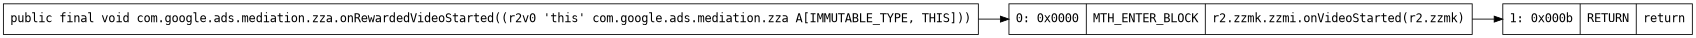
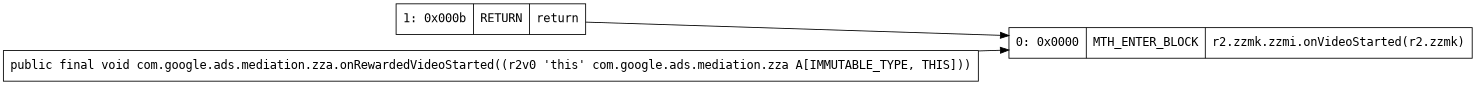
(1483, 19) -> (793, 29)
